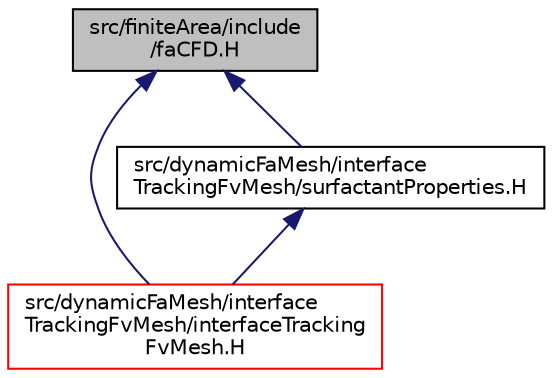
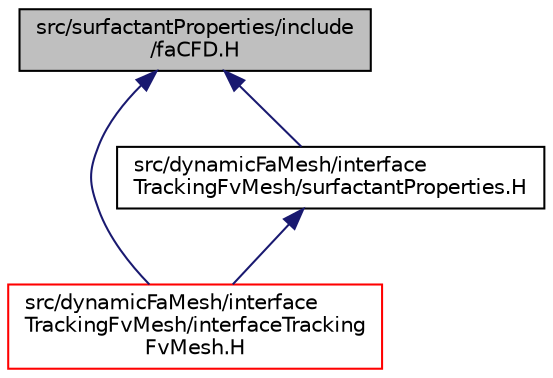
(195, 40) -> (195, 40)
